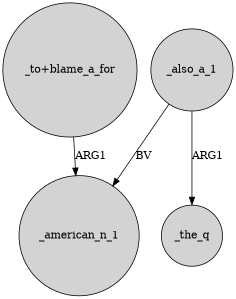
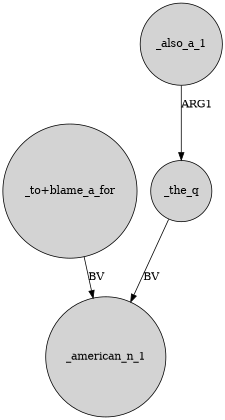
(143, 142) -> (151, 257)
(91, 156) -> (96, 277)
